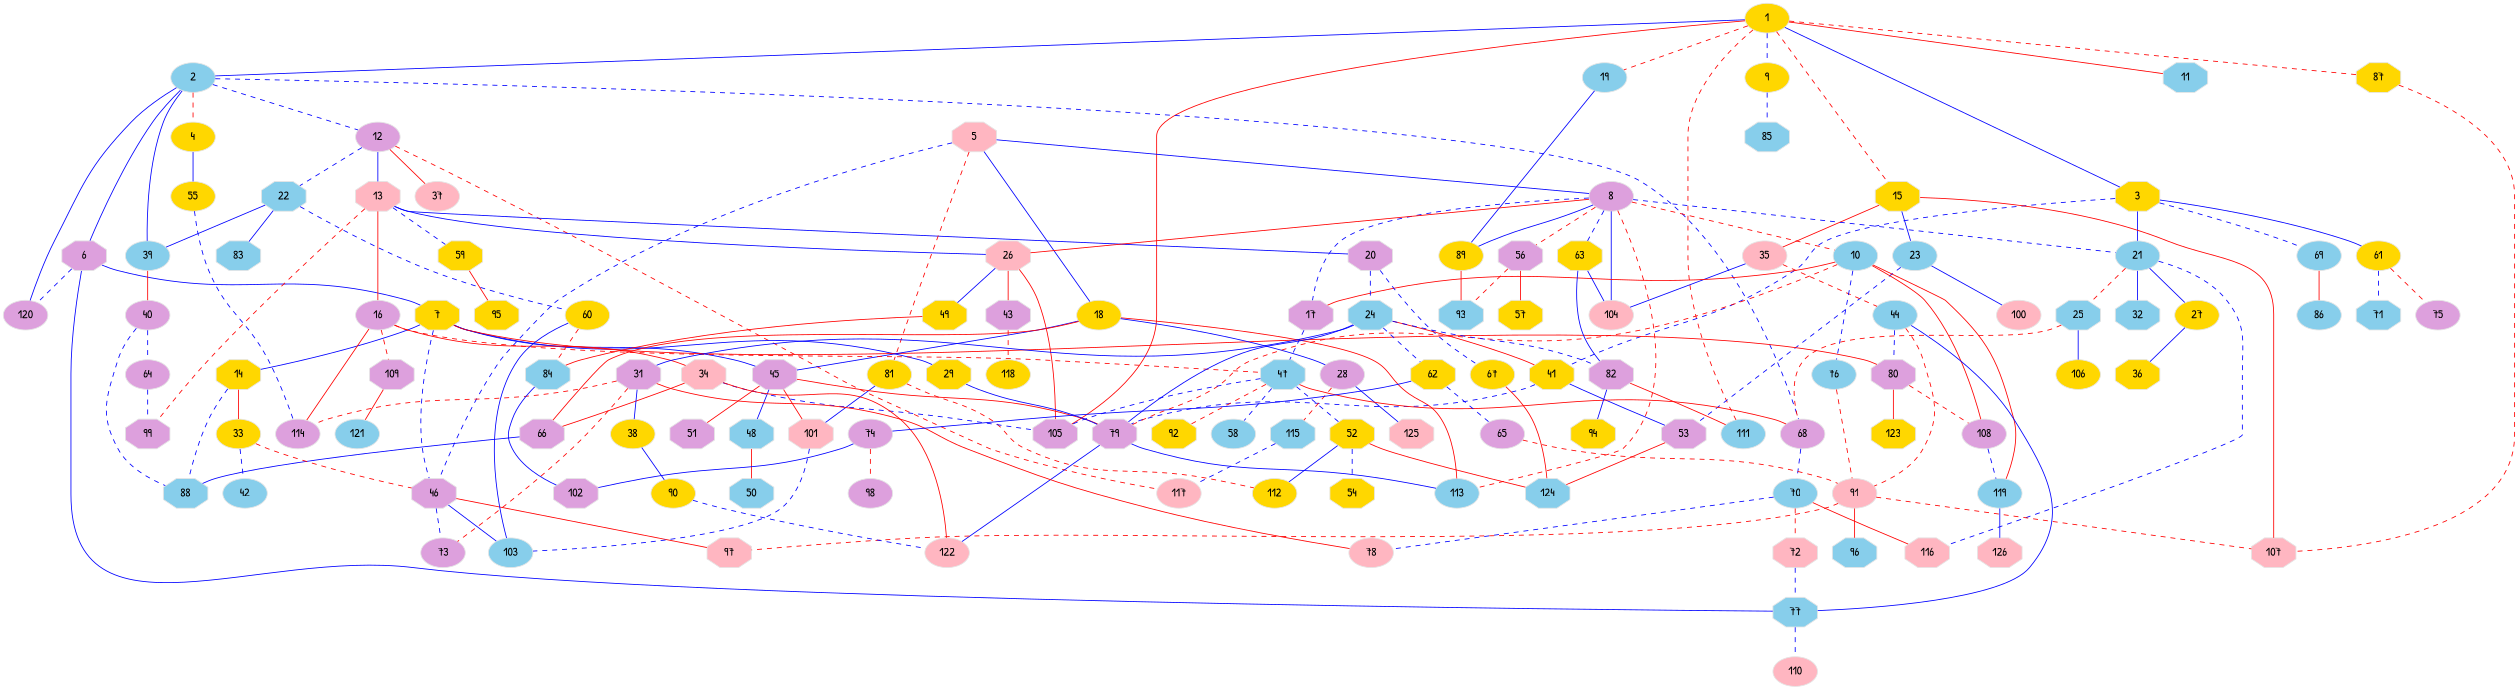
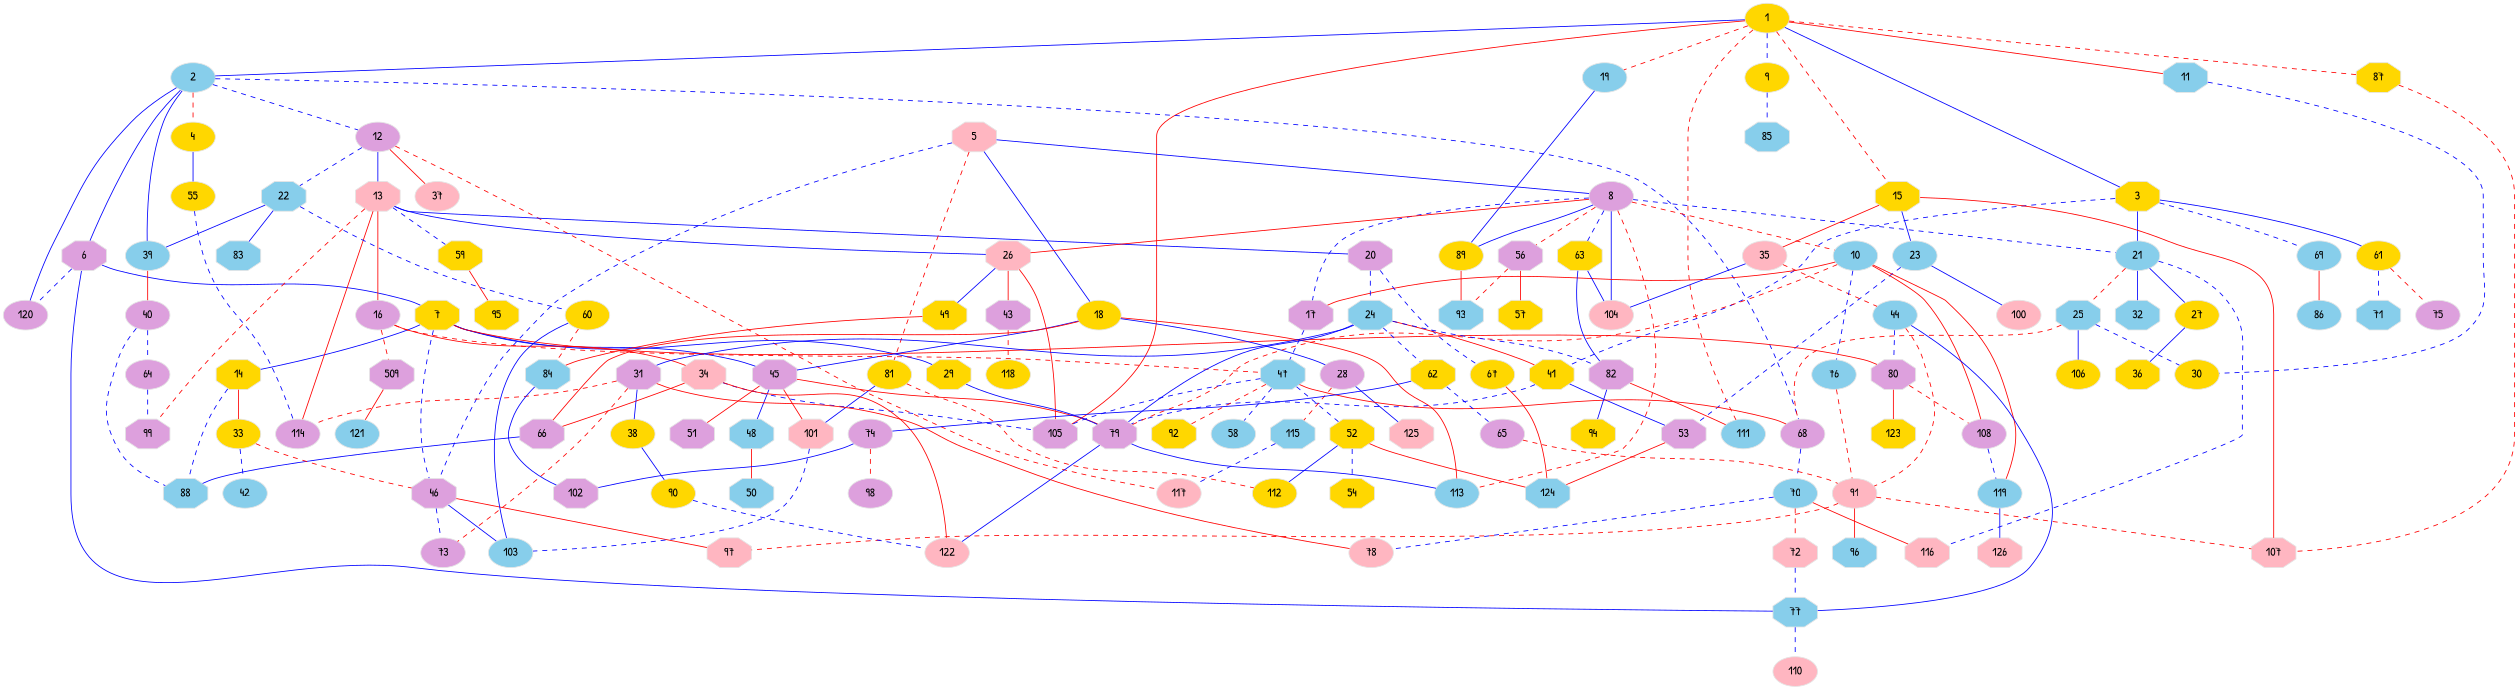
(338, 375) -> (338, 315)
(392, 375) -> (392, 375)
none -> (2197, 375)
